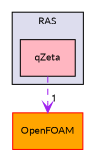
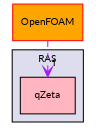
(48, 91) -> (48, 56)
